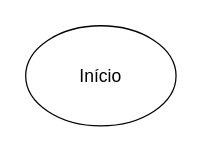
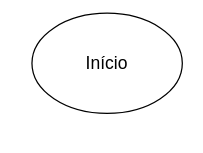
(101, 76) -> (107, 63)
